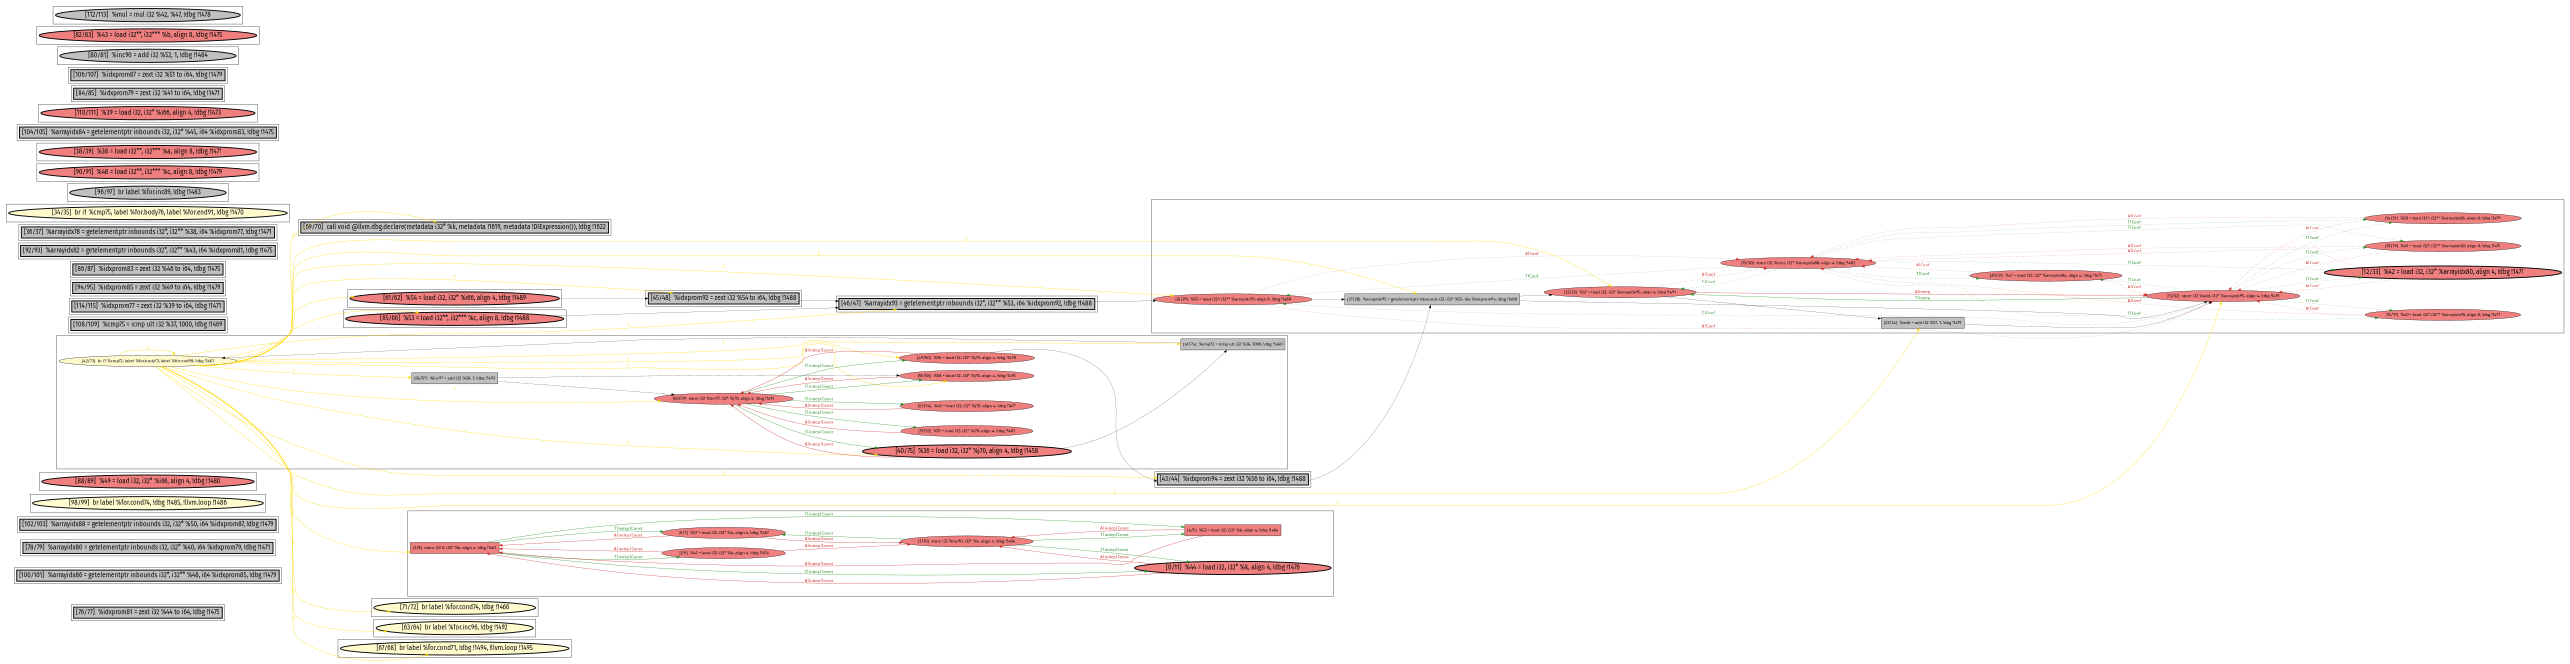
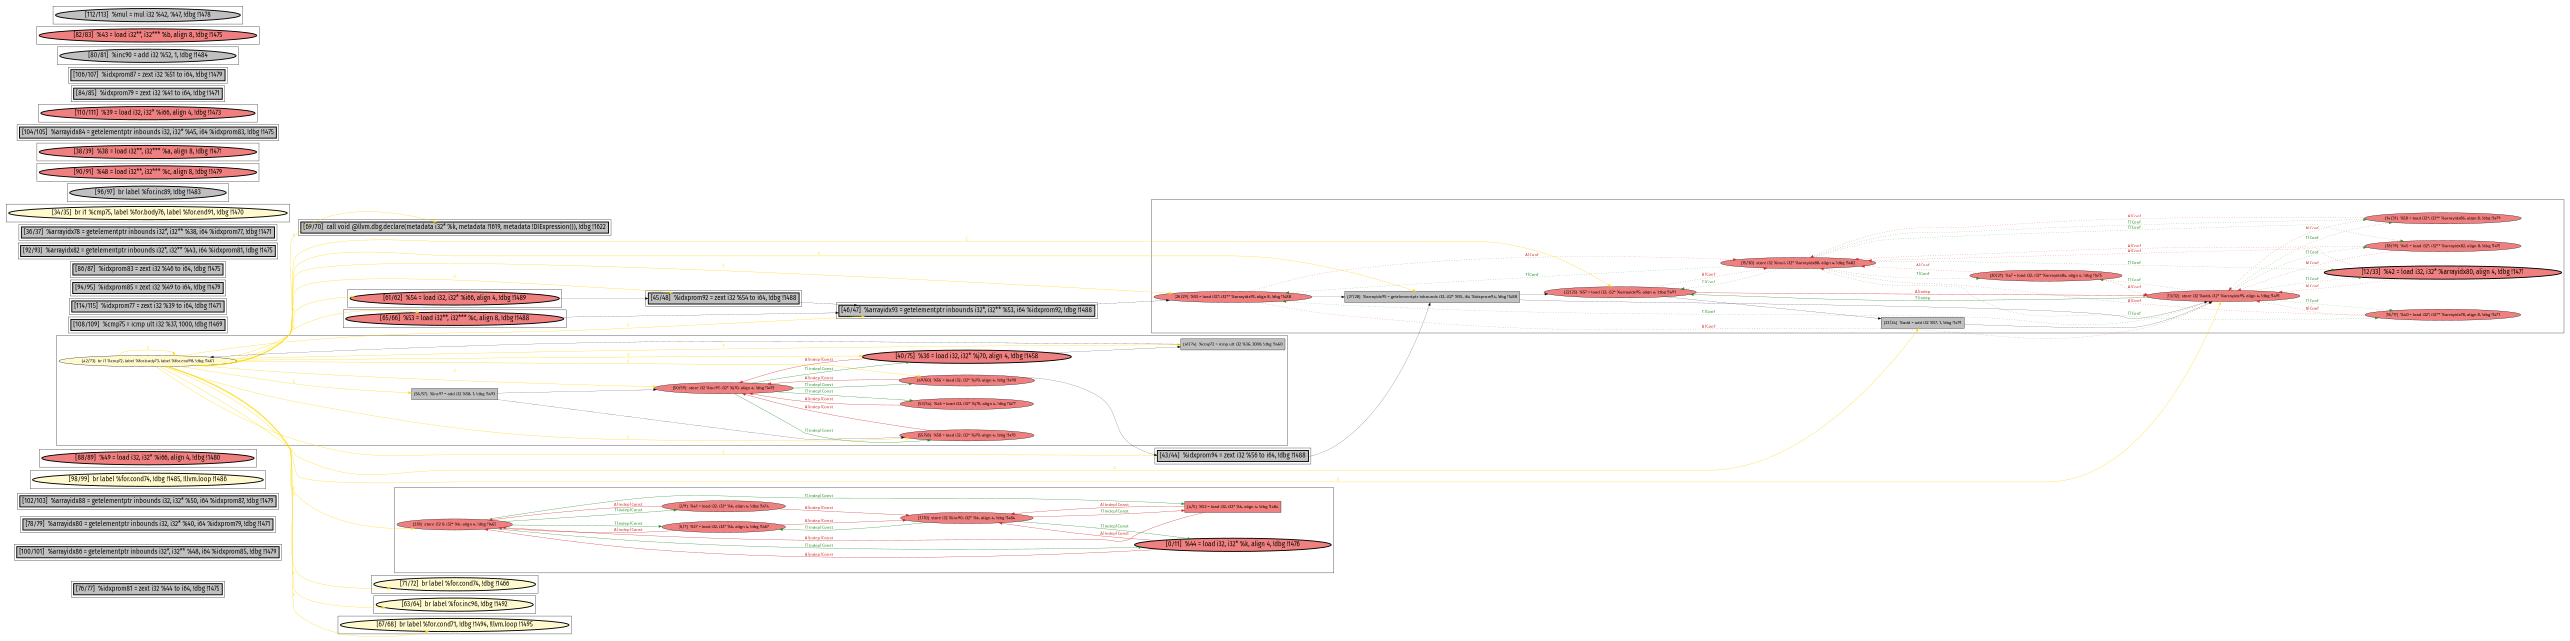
(967, 431) -> none
(1107, 538) -> (1107, 515)
(455, 548) -> (455, 524)
